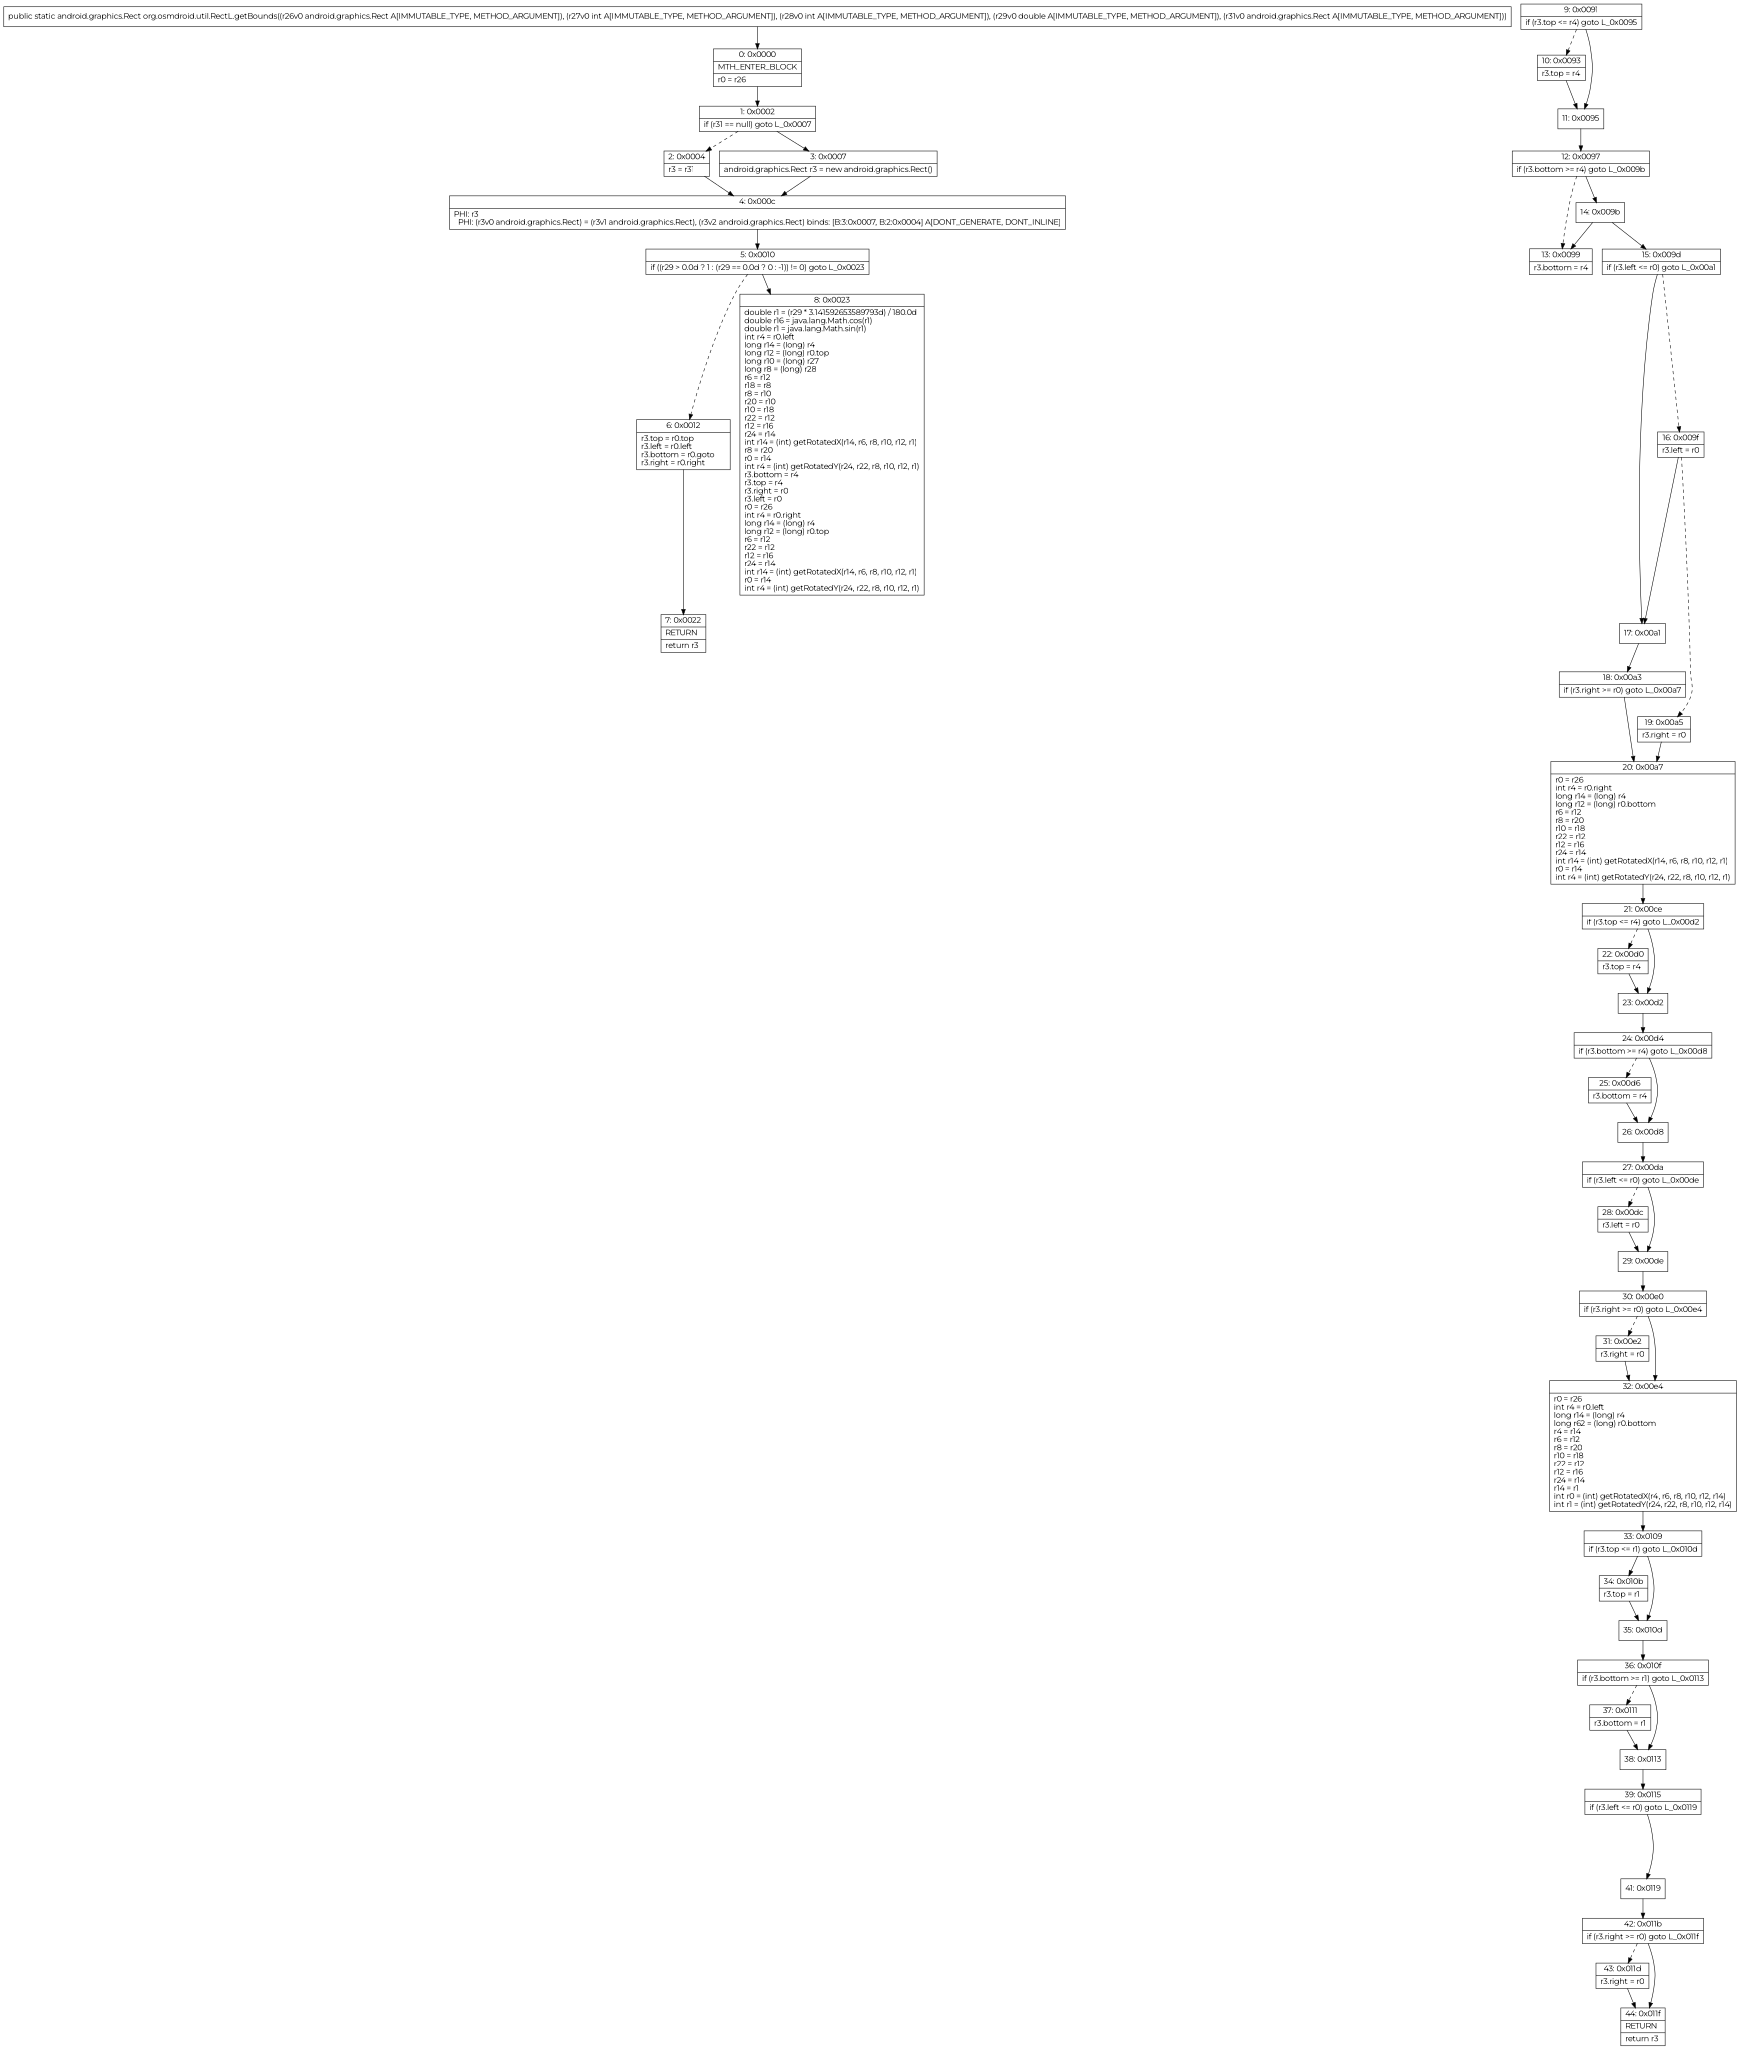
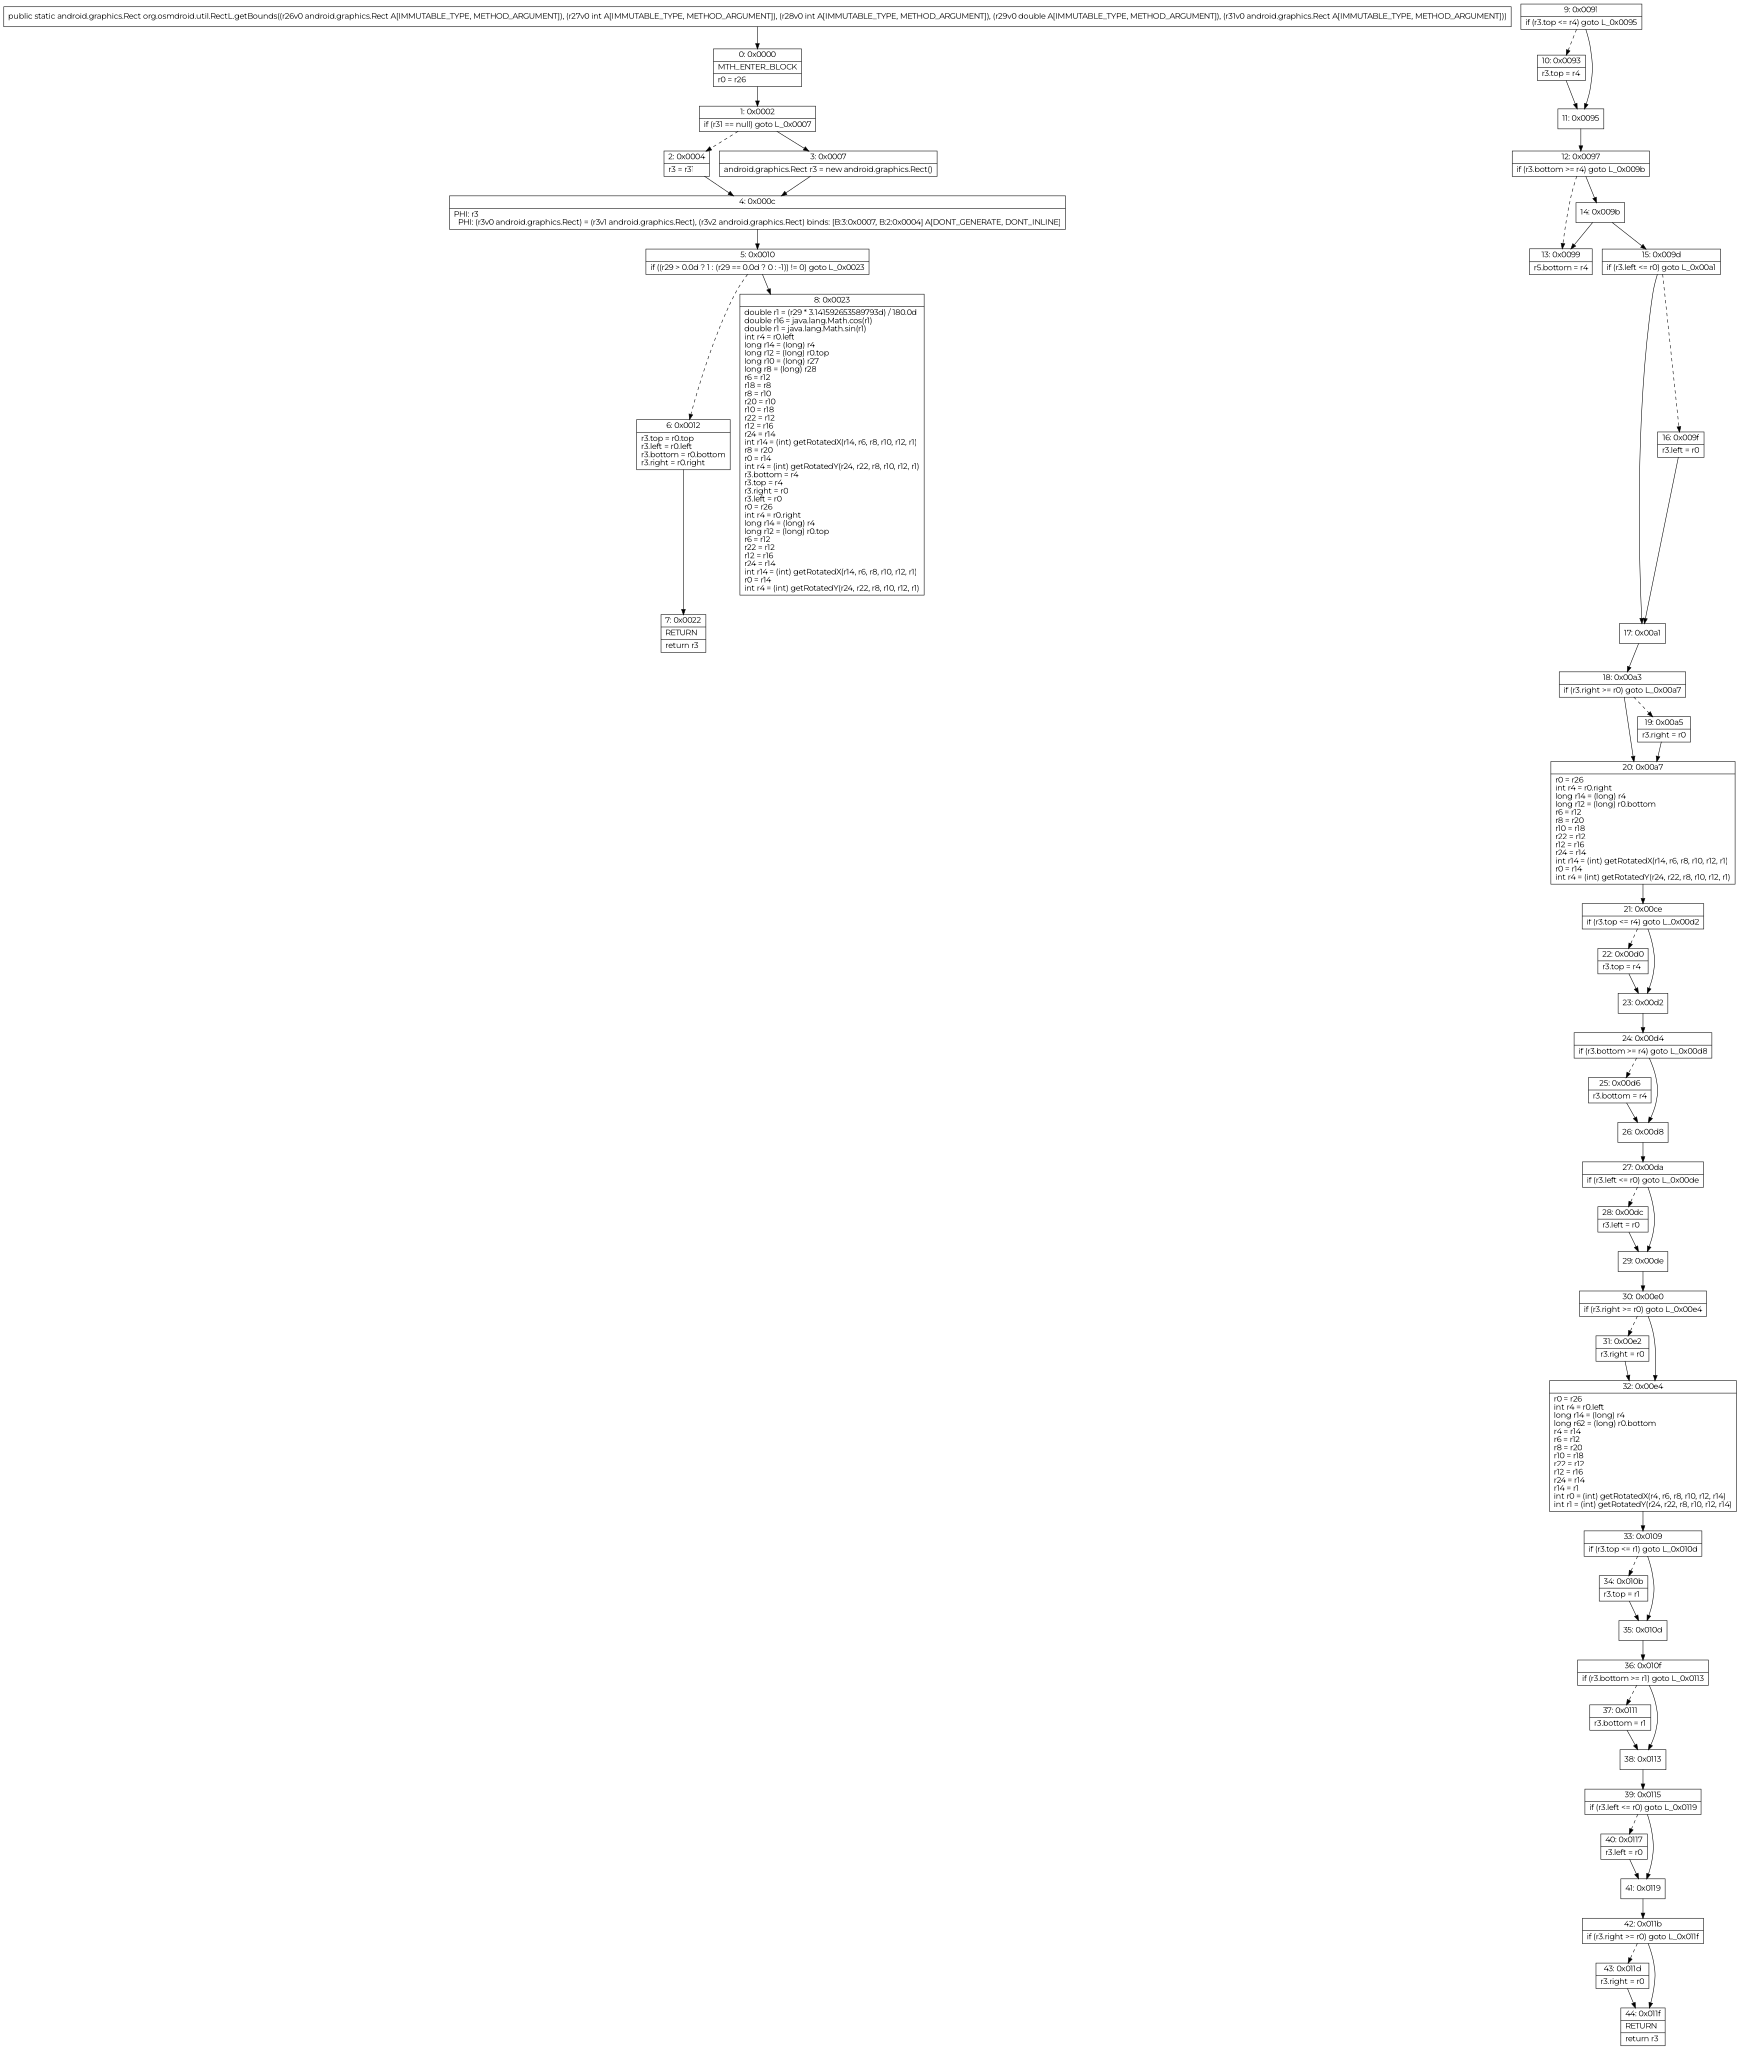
(1561, 268) -> (1561, 268)
(678, 455) -> (683, 455)
(1688, 587) -> (1641, 705)
(1634, 1564) -> (1634, 1564)
none -> (1624, 1847)
